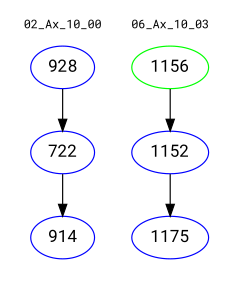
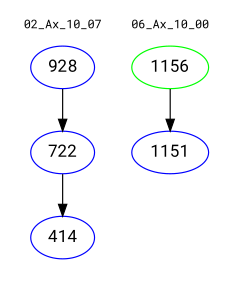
(63, 25) -> (63, 25)
(171, 25) -> (171, 25)
(170, 152) -> (170, 152)
(63, 238) -> (63, 238)
(170, 238) -> none
